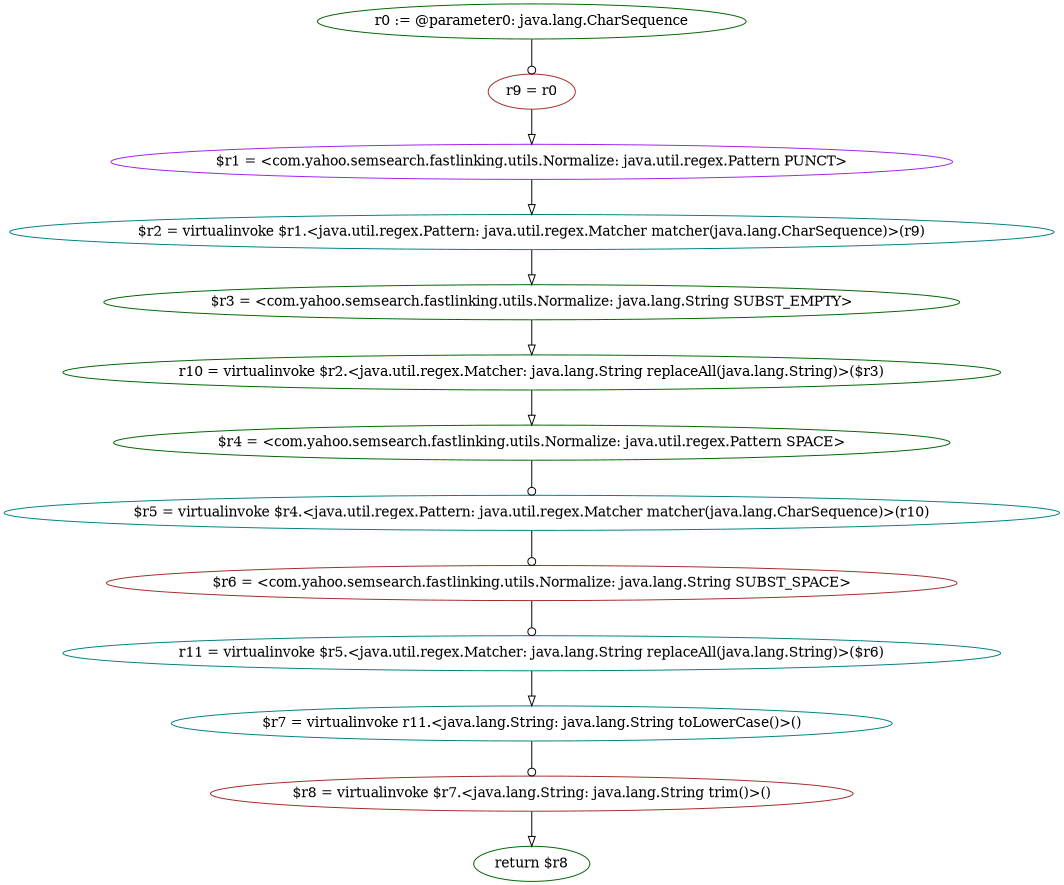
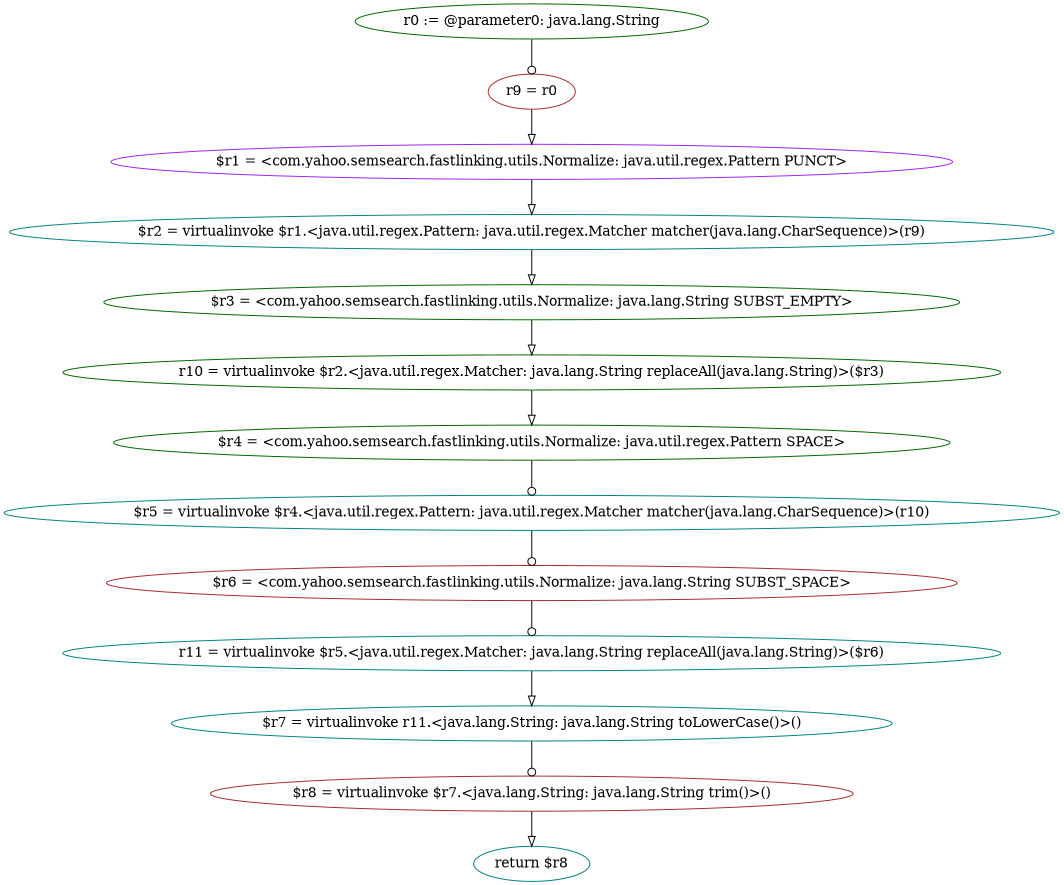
(532, 21) -> (532, 21)
(532, 864) -> (532, 864)
